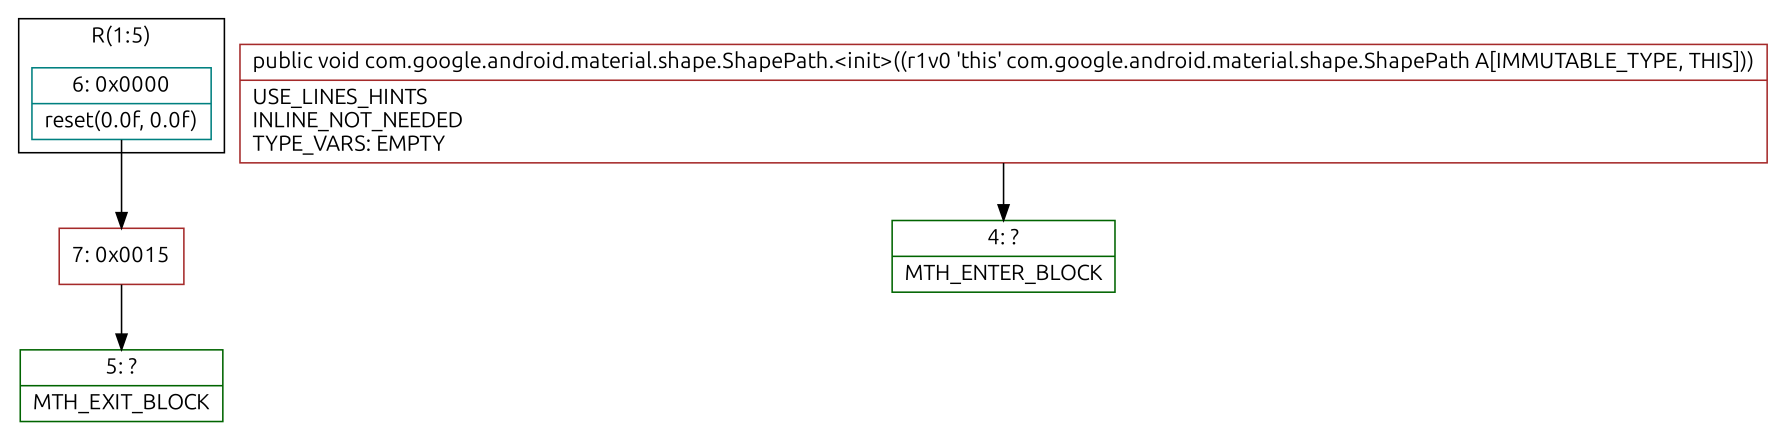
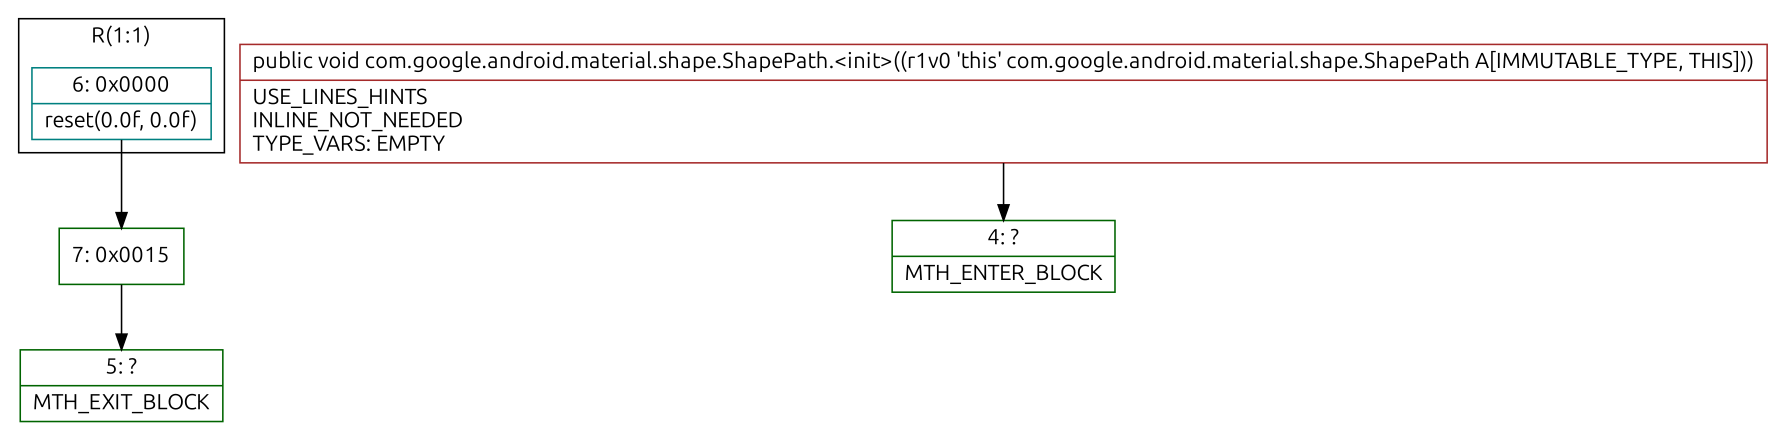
(122, 37) -> (122, 37)
(122, 256) -> (122, 256)
